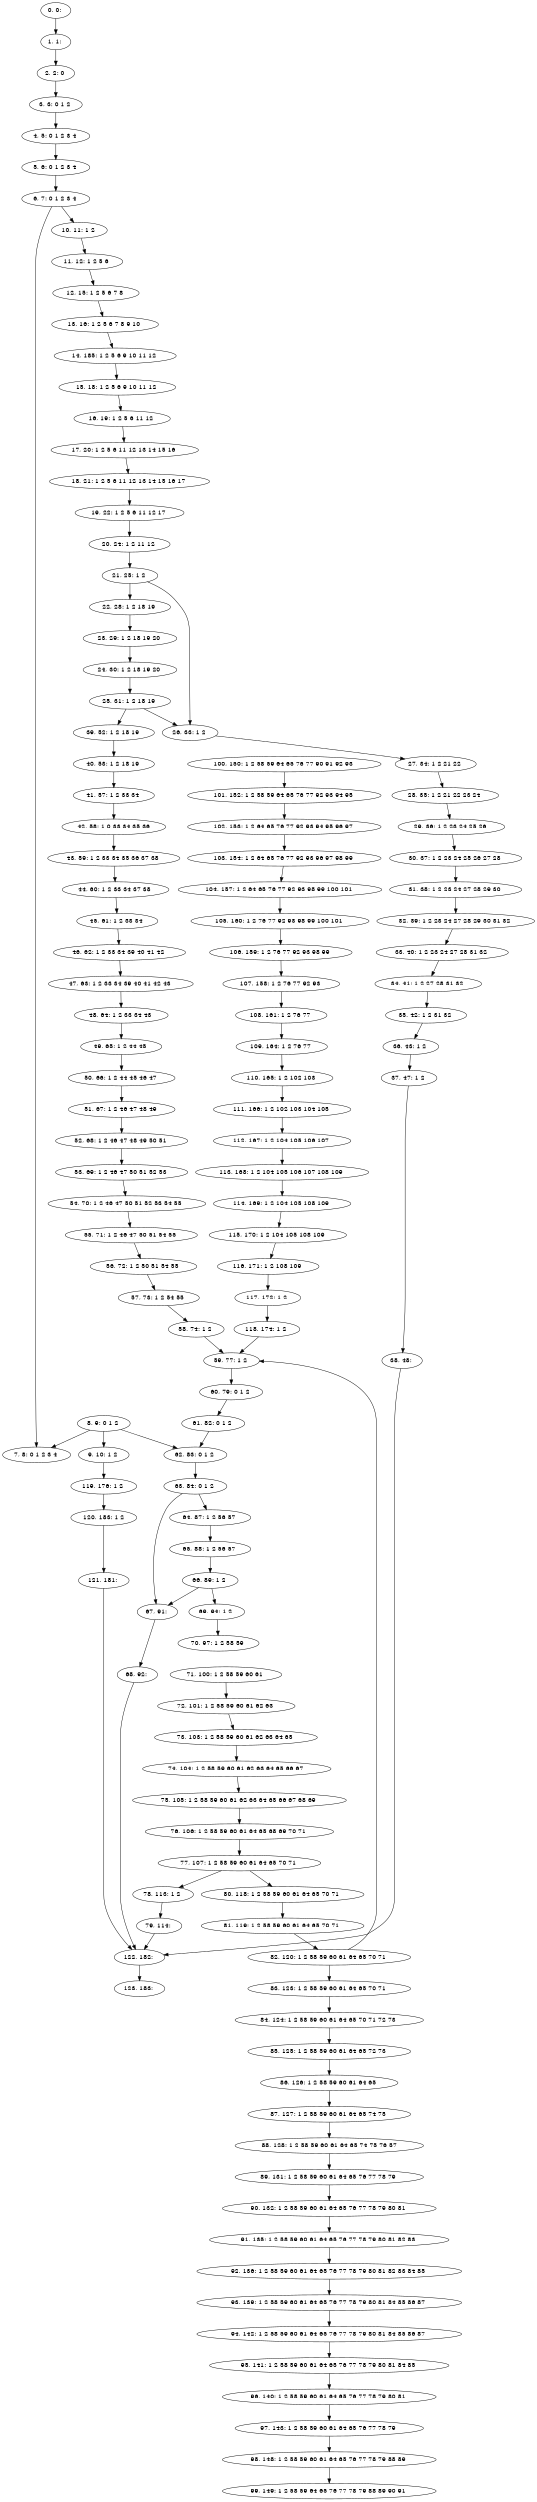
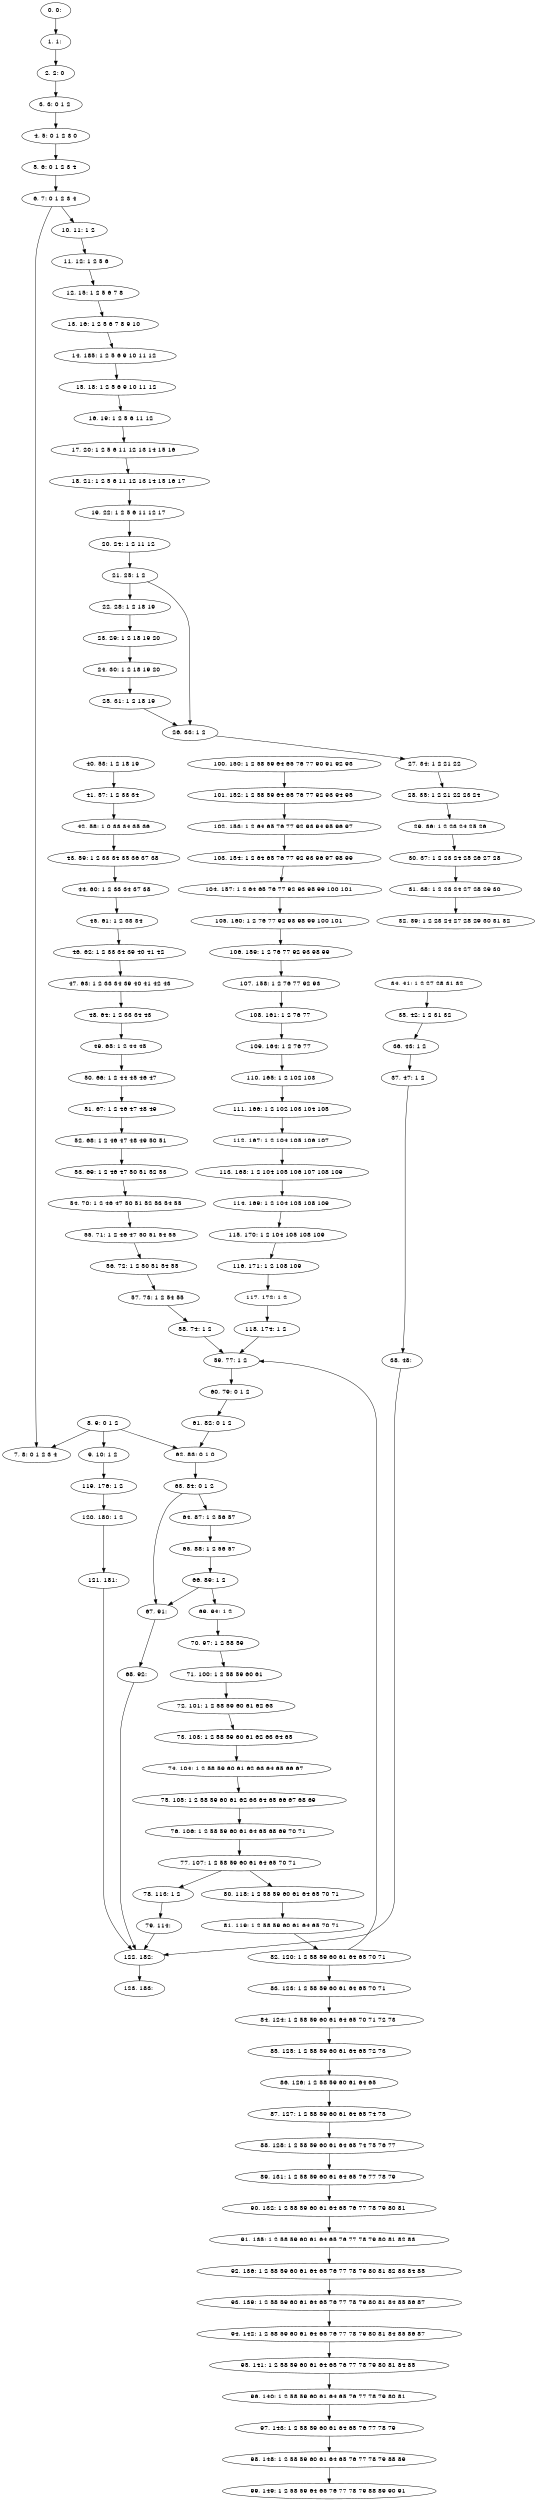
(56, 136) -> (56, 136)
(114, 733) -> none
(442, 952) -> none
(195, 1455) -> (195, 1455)
(104, 1518) -> (104, 1518)
none -> (222, 1657)
(329, 2146) -> (329, 2146)
